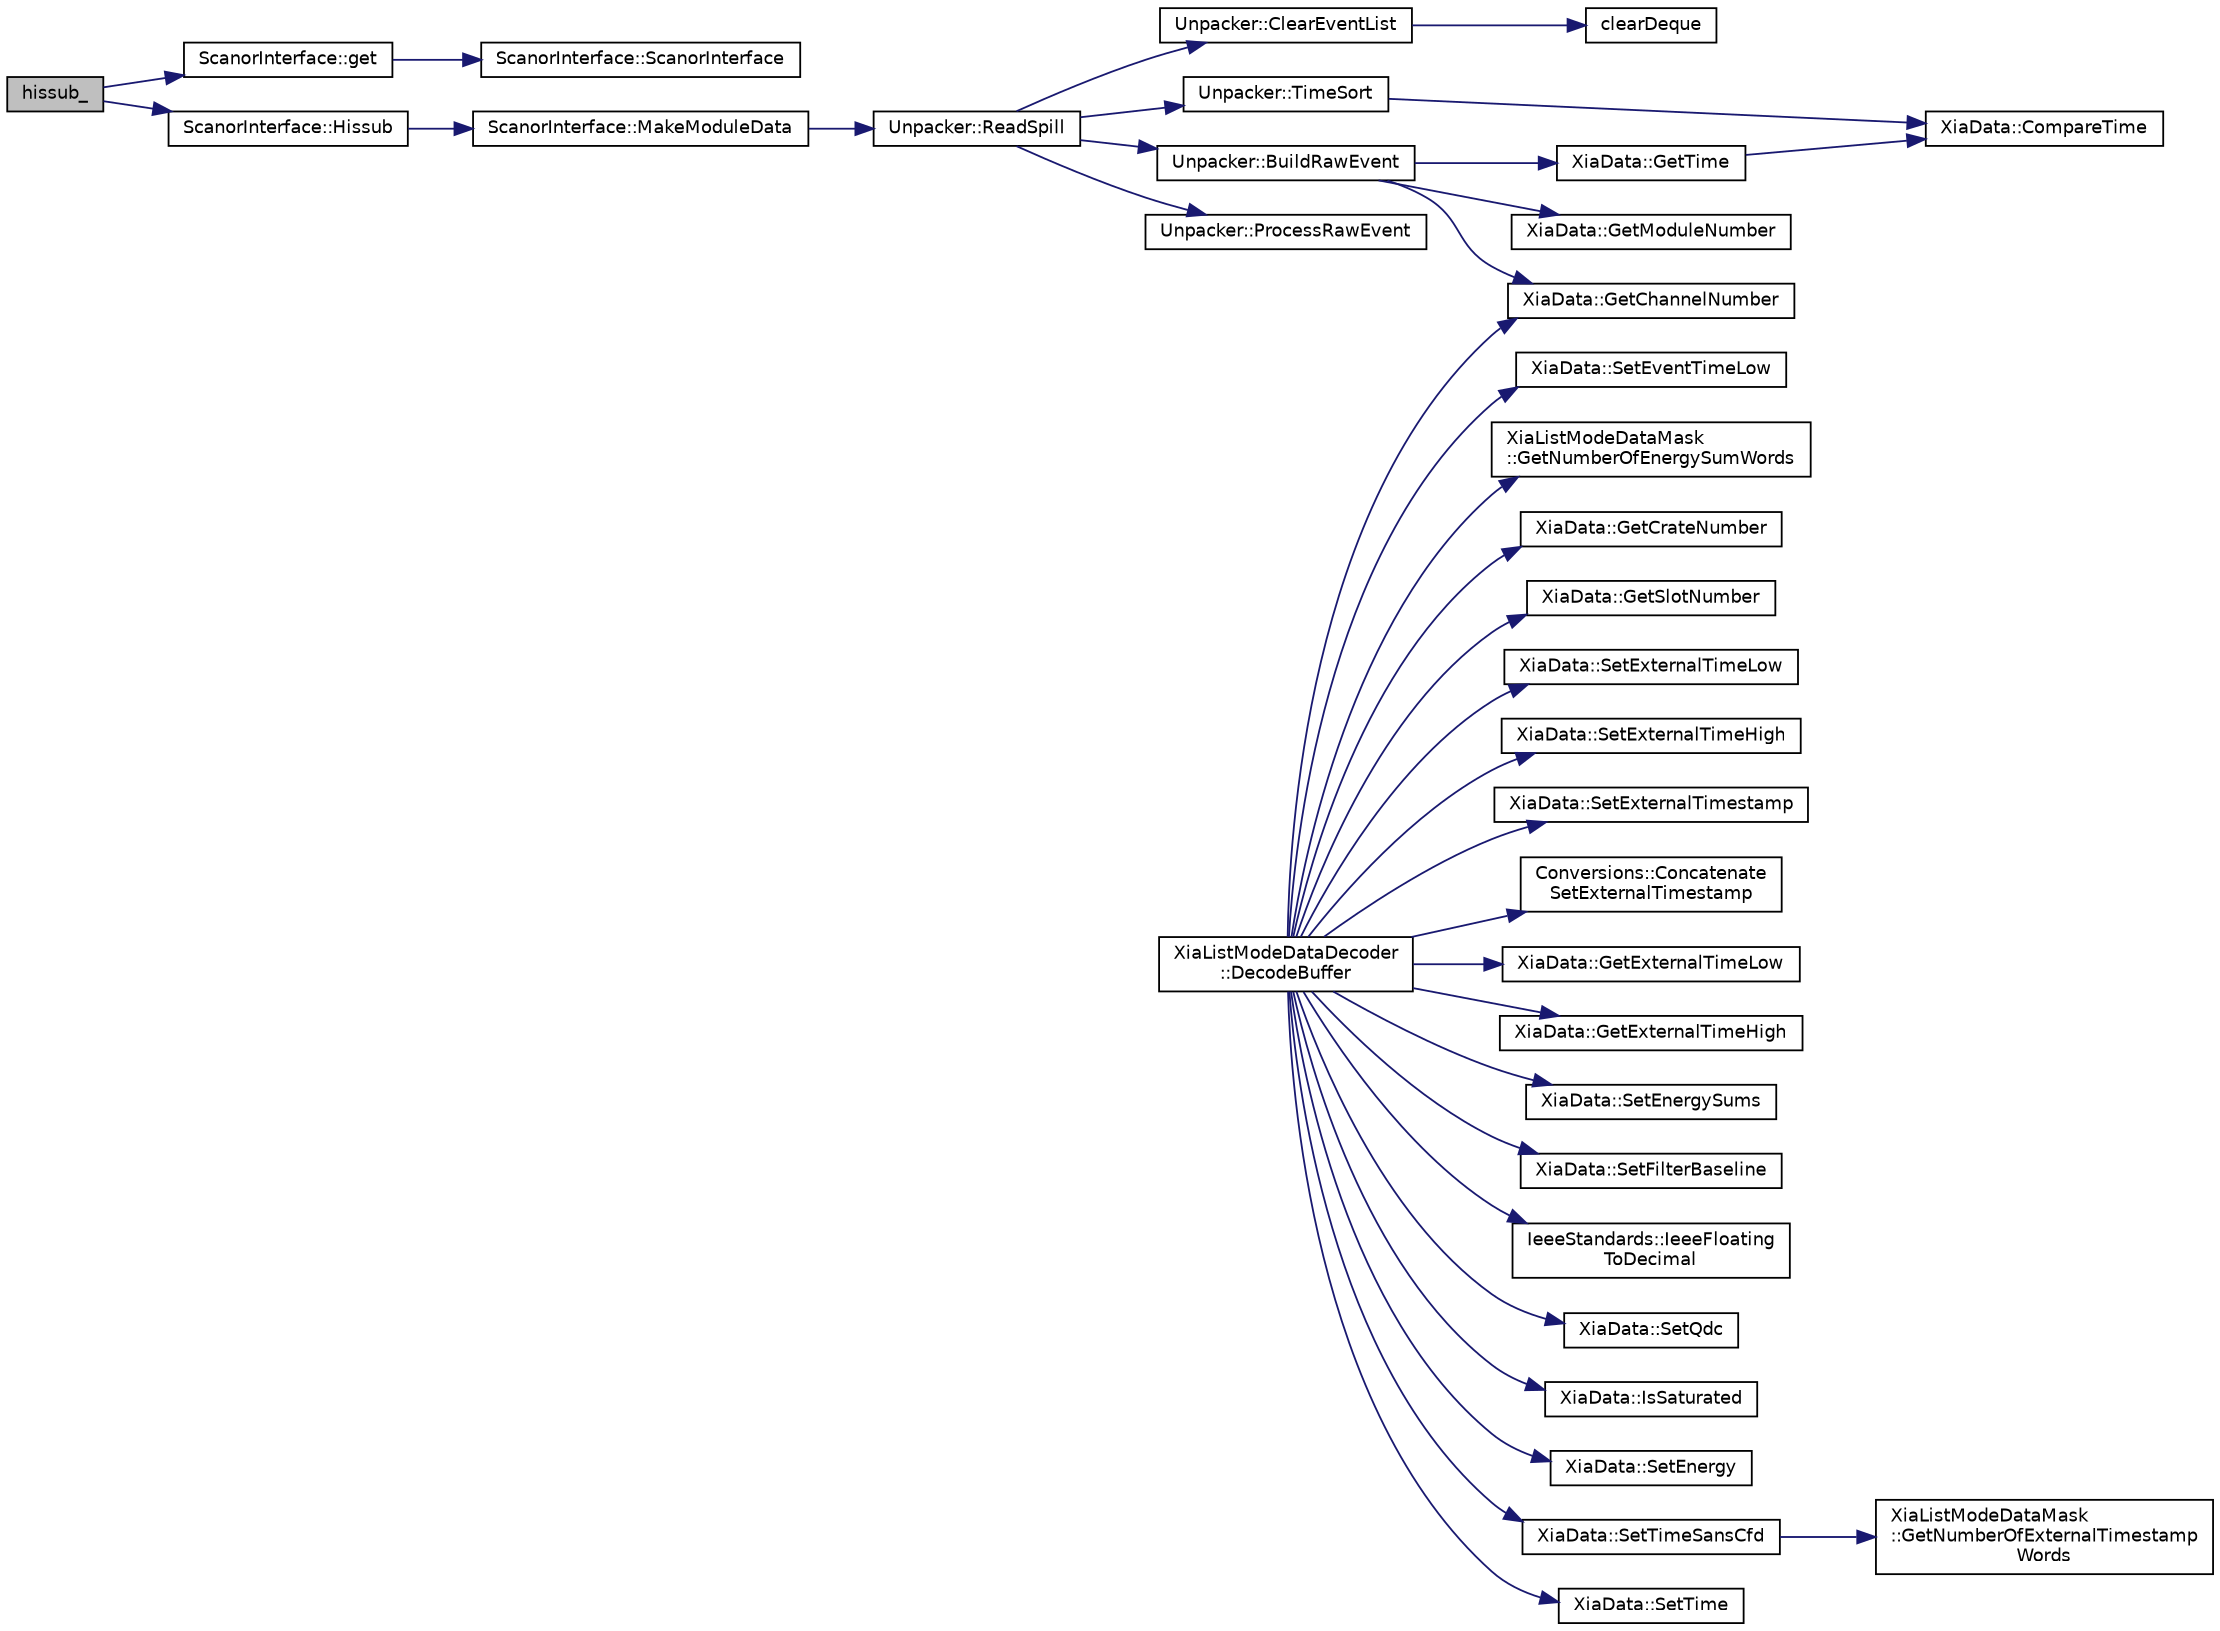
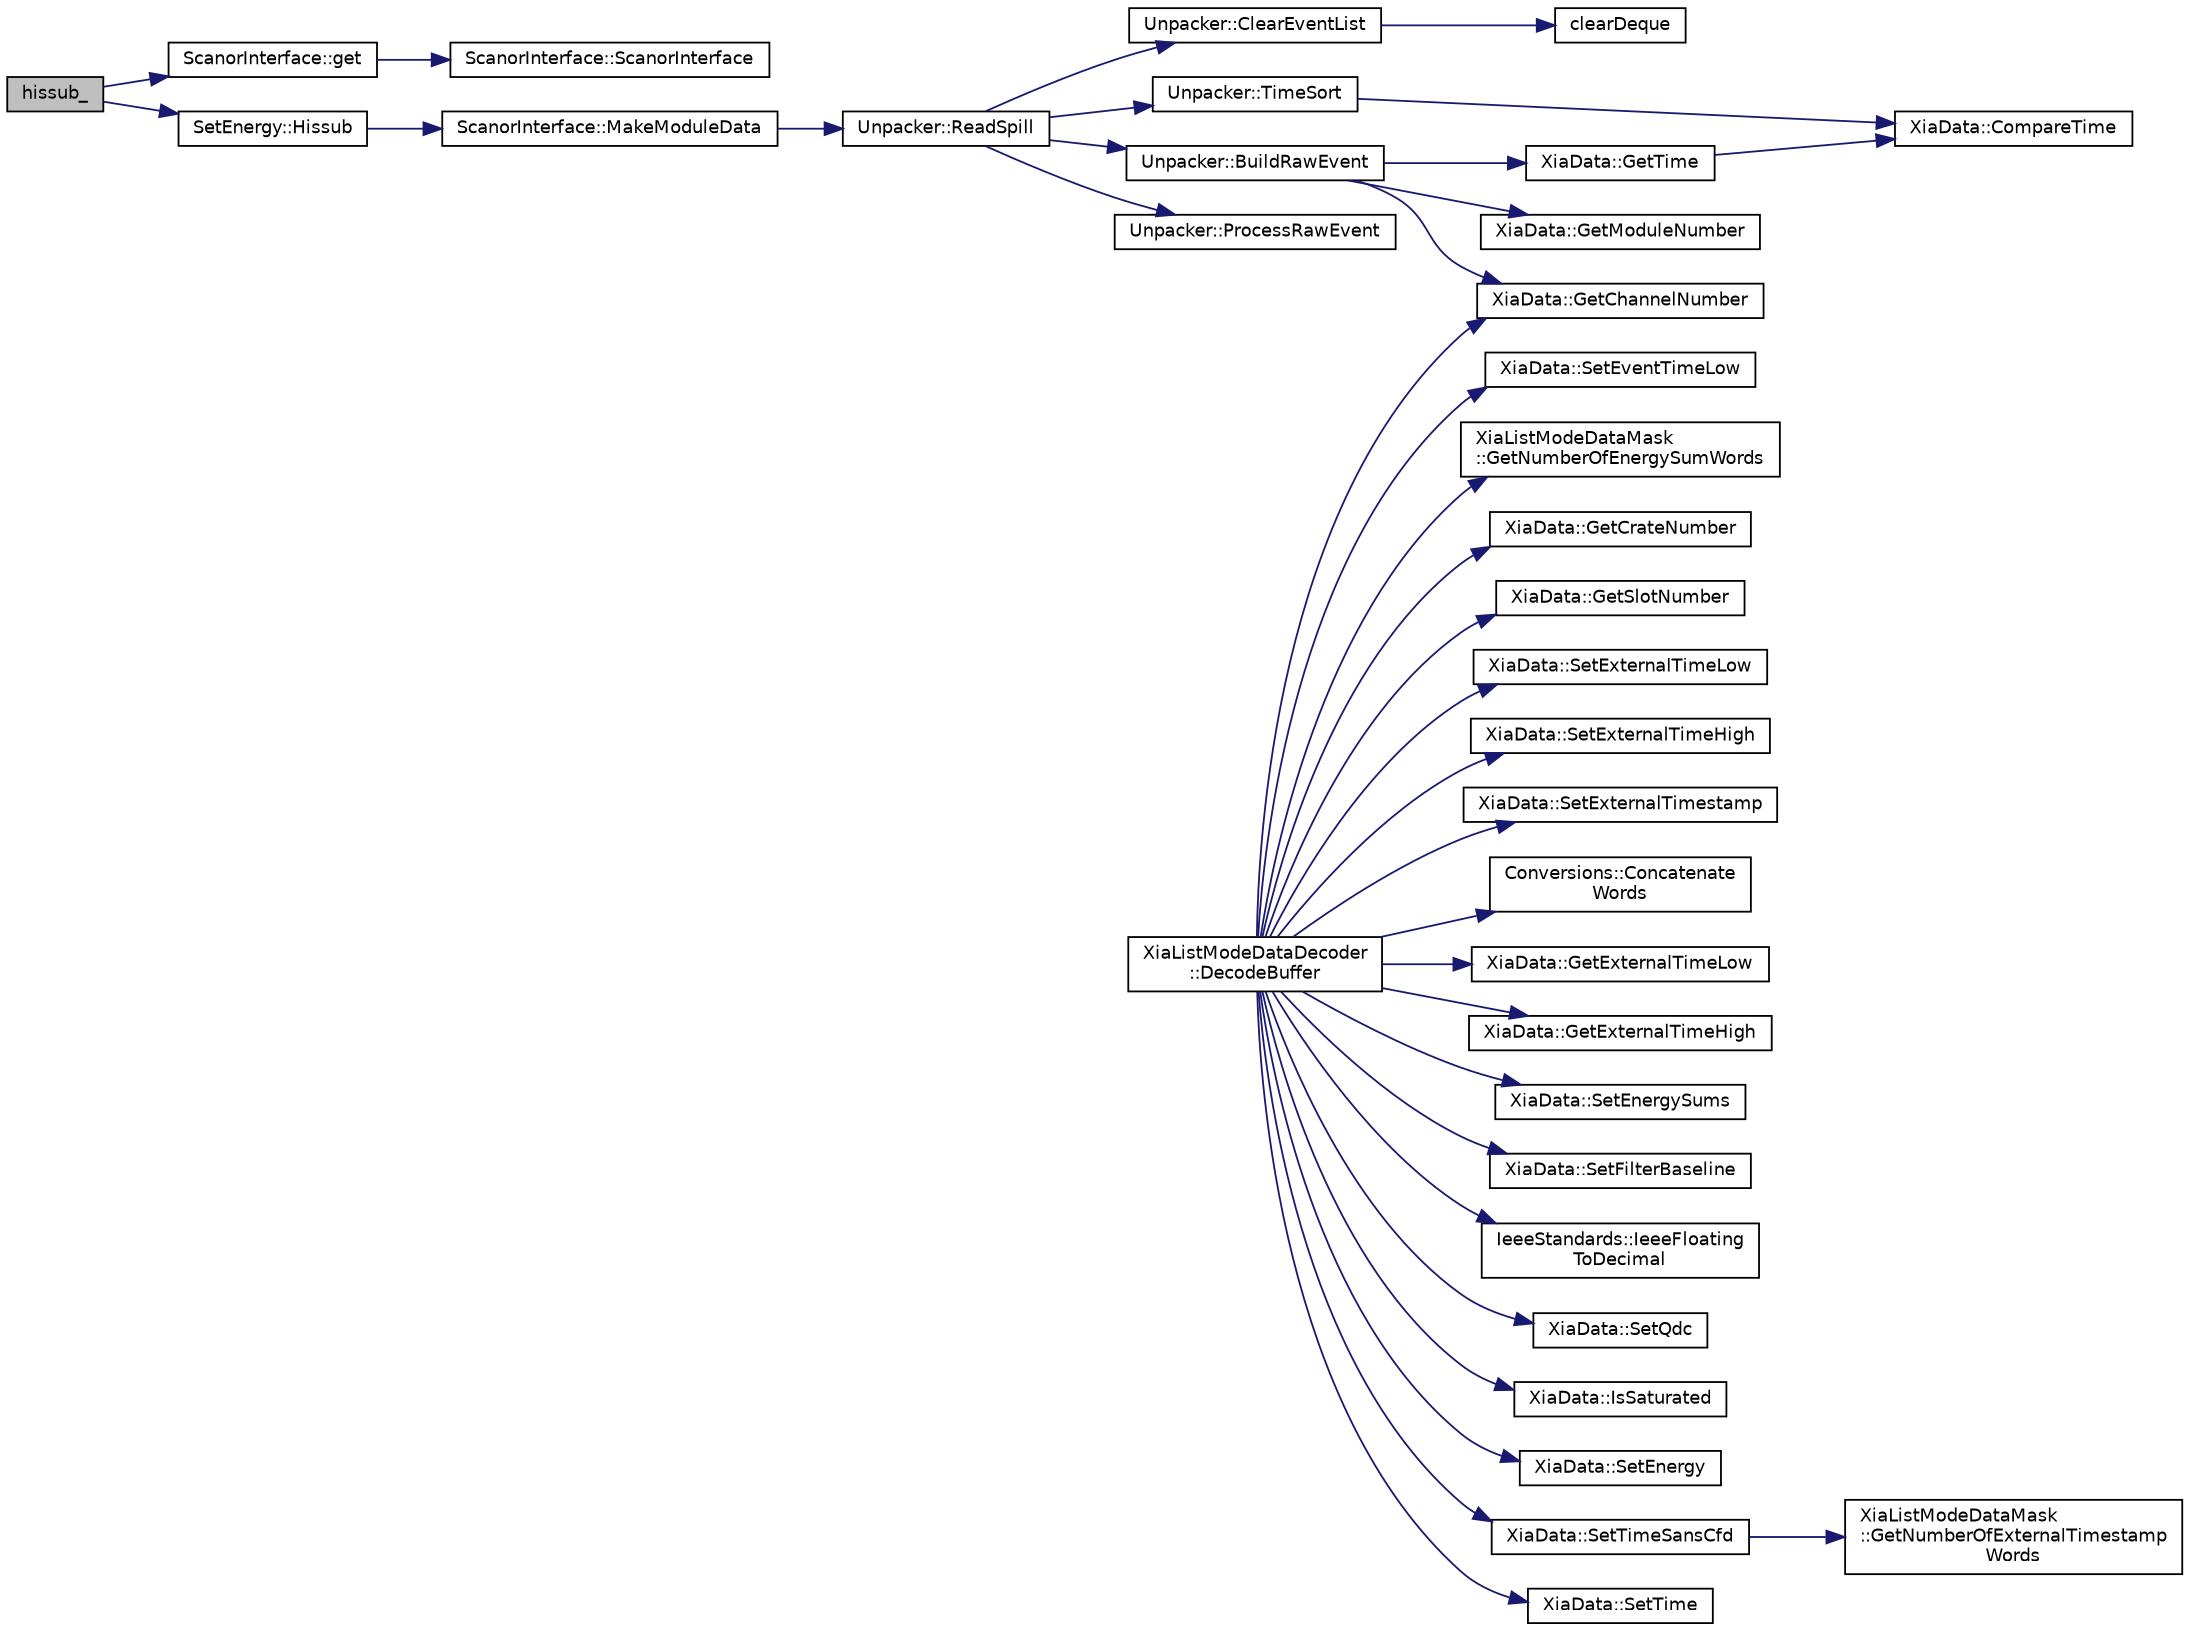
(288, 129) -> (273, 129)
(1651, 884) -> (1620, 884)
